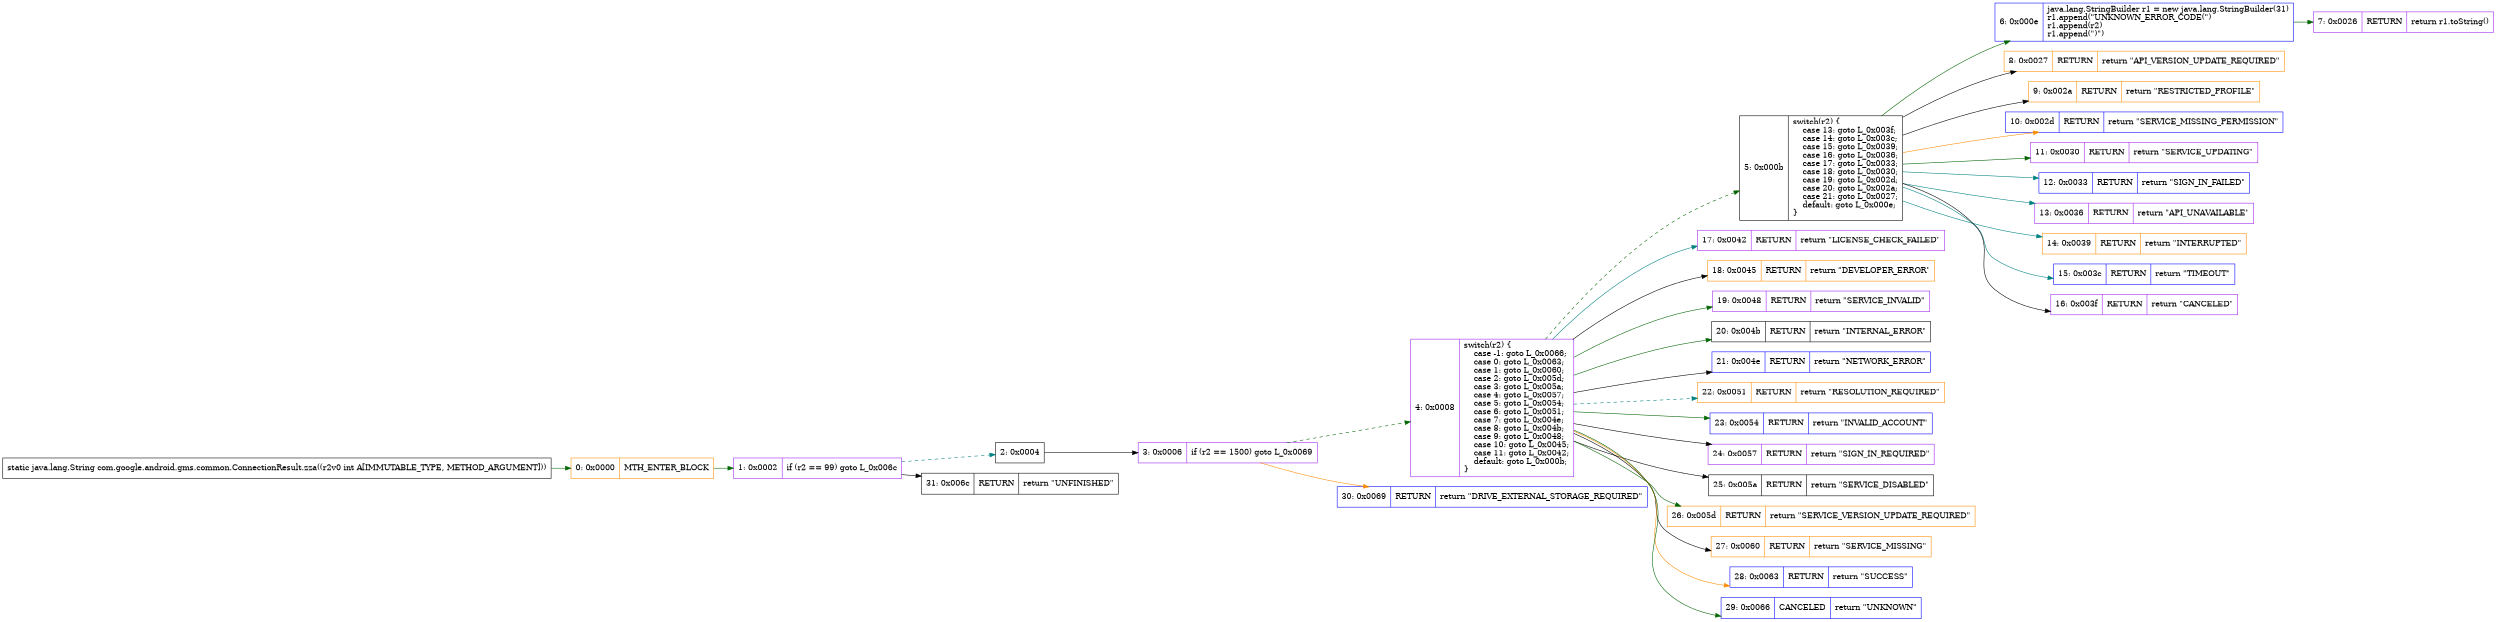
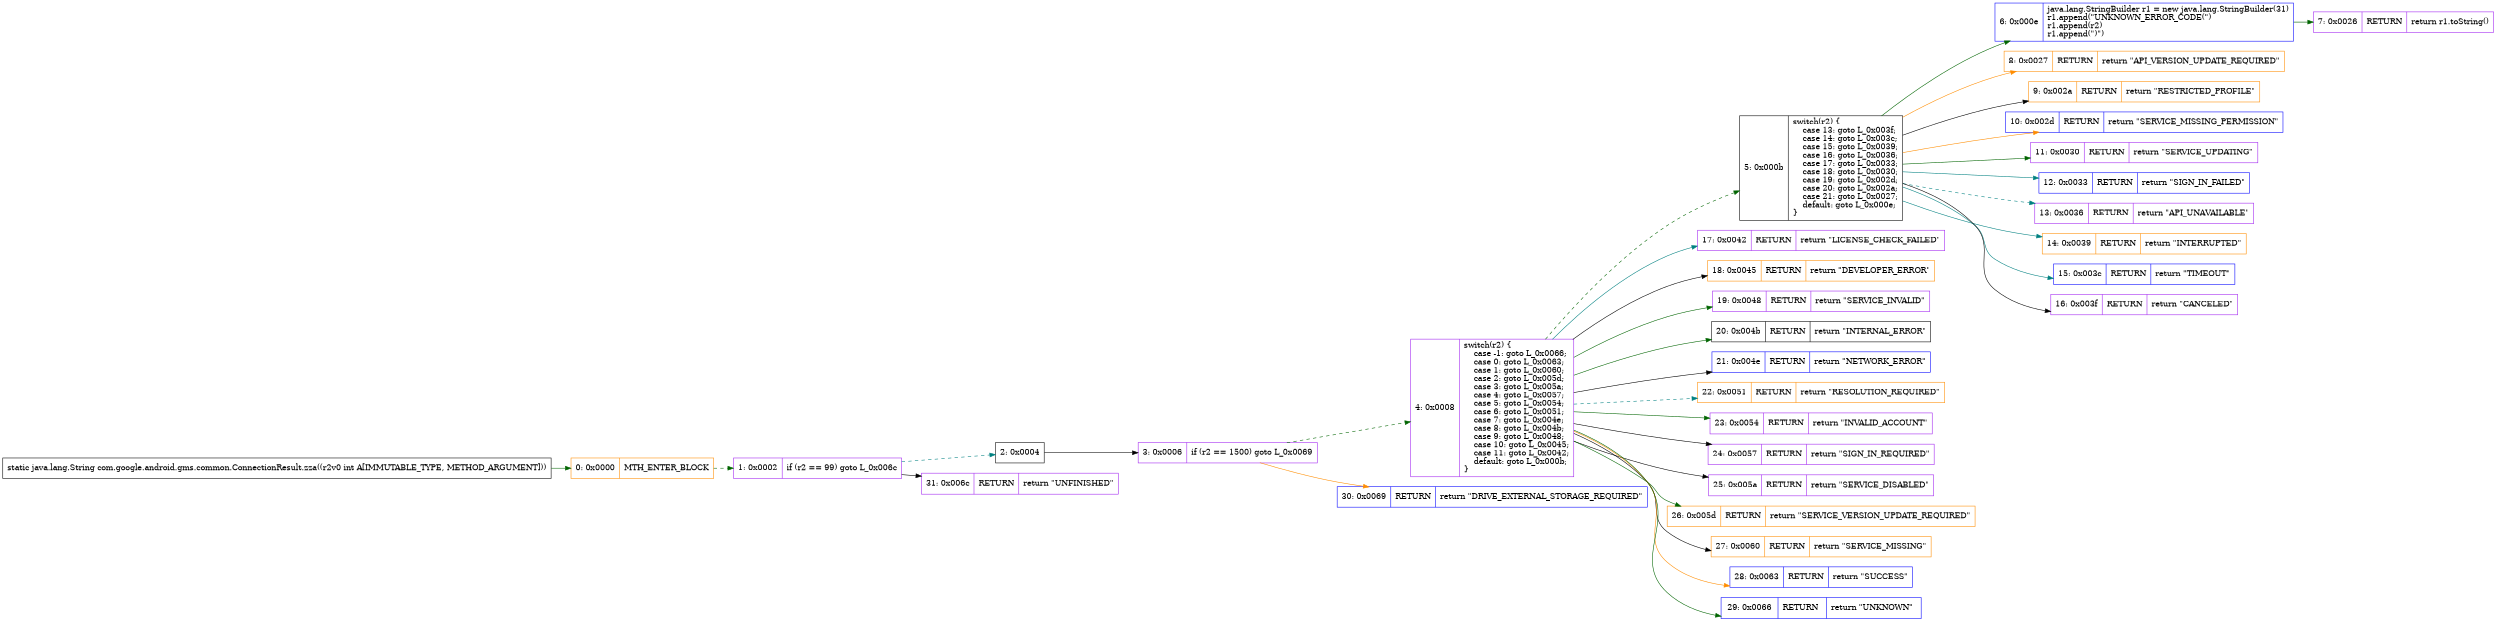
(1955, 91) -> (1955, 91)
(1966, 194) -> (1966, 194)
(1821, 423) -> (1821, 423)
(721, 468) -> (721, 468)
(1020, 484) -> (1020, 484)
(1821, 485) -> (1821, 485)
(1803, 608) -> (1800, 608)
